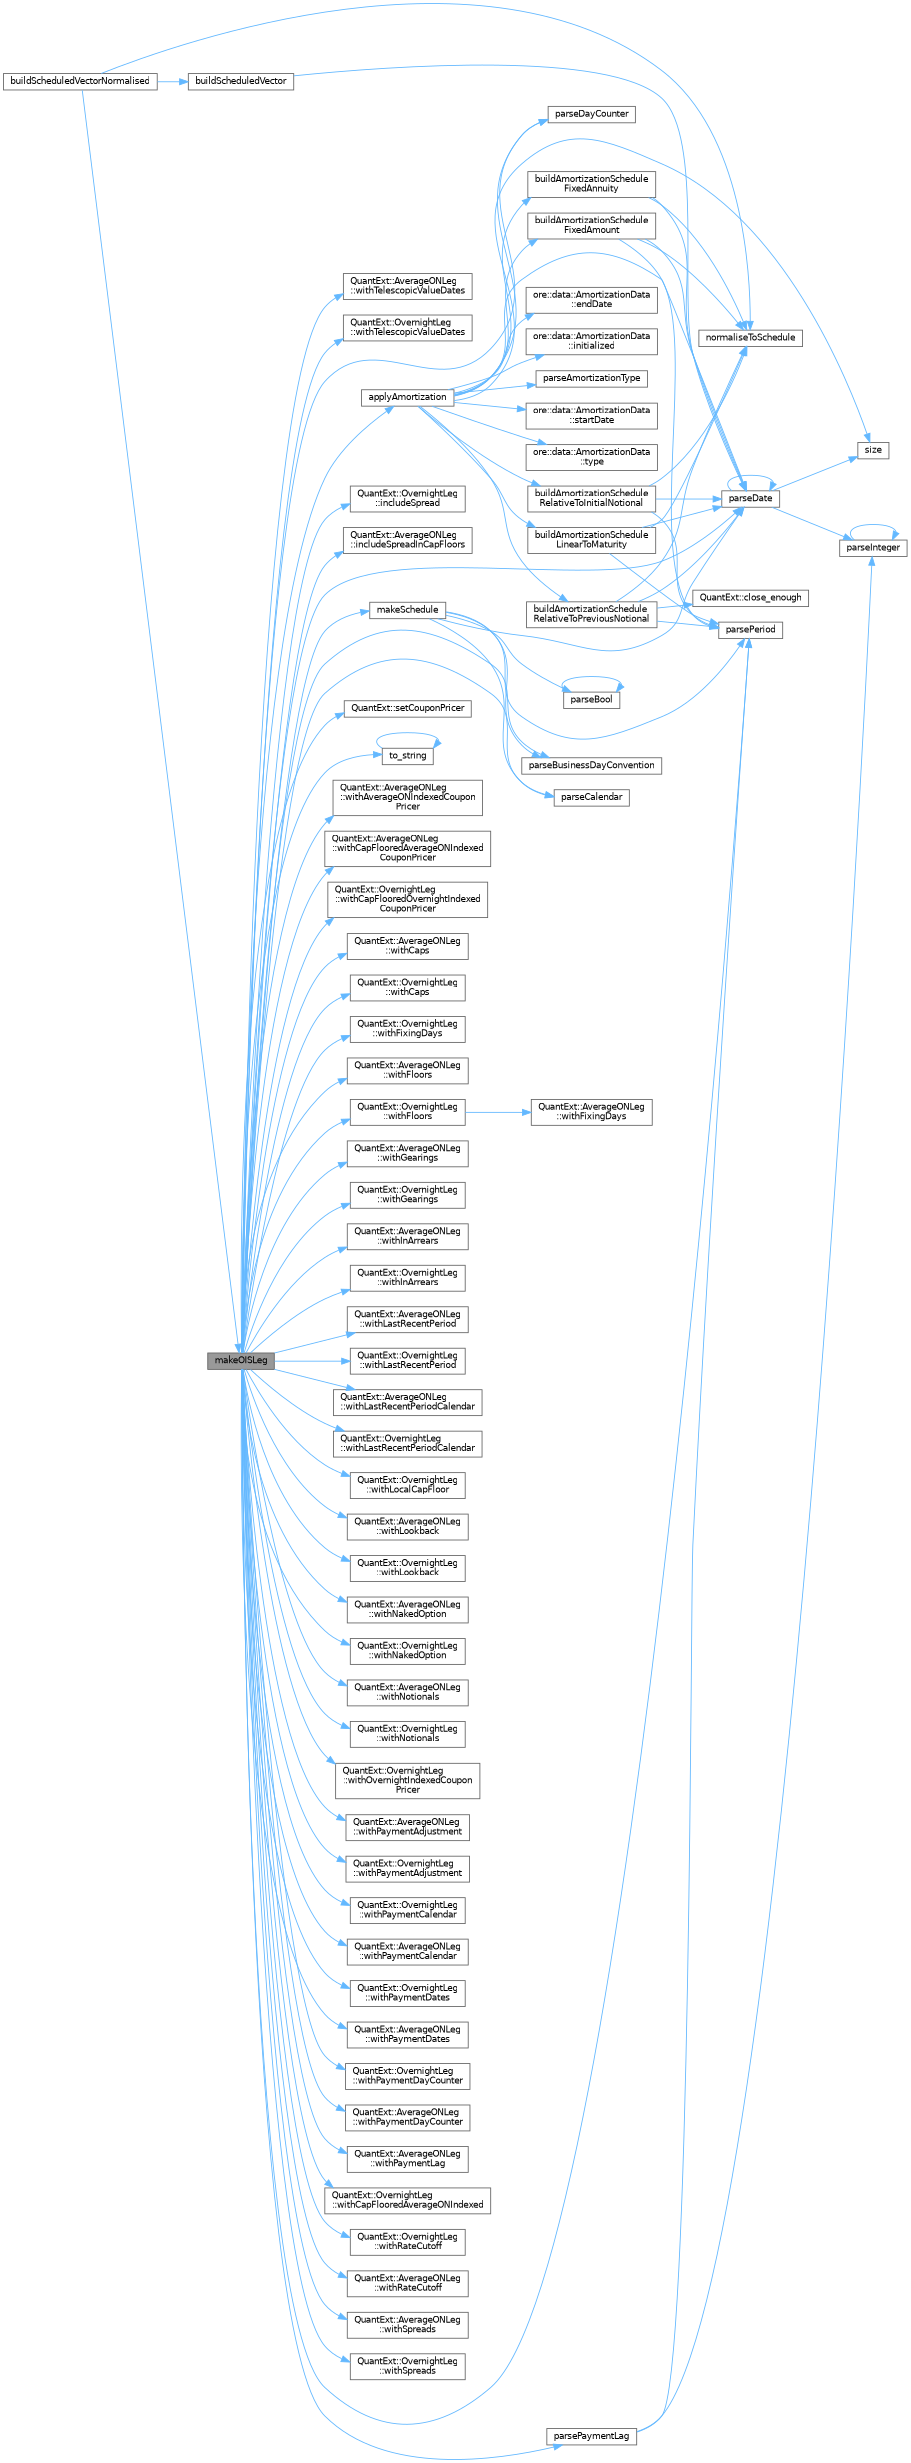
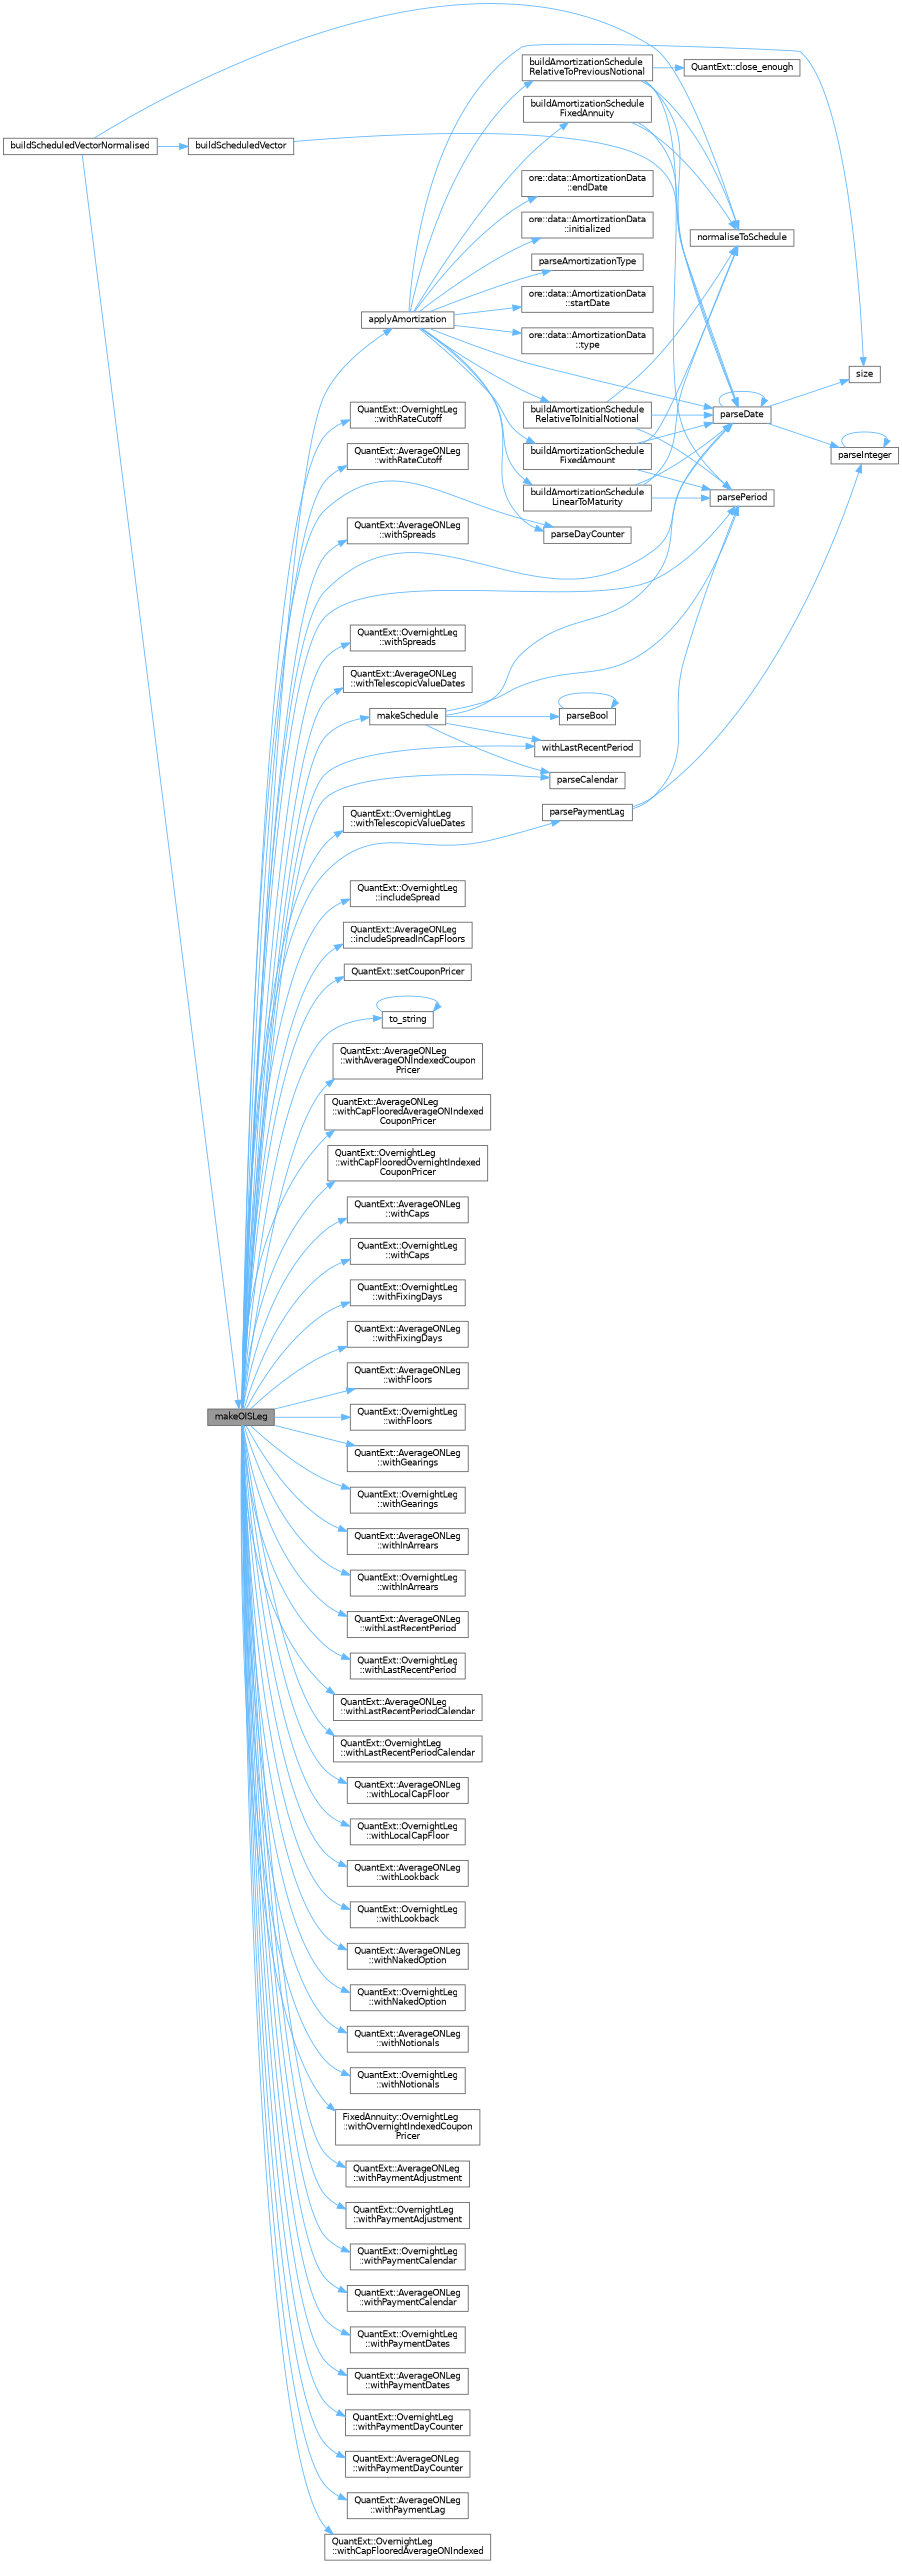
(592, 766) -> (587, 749)
(494, 1112) -> (292, 1375)
(408, 1781) -> (408, 2127)
none -> (408, 1790)
